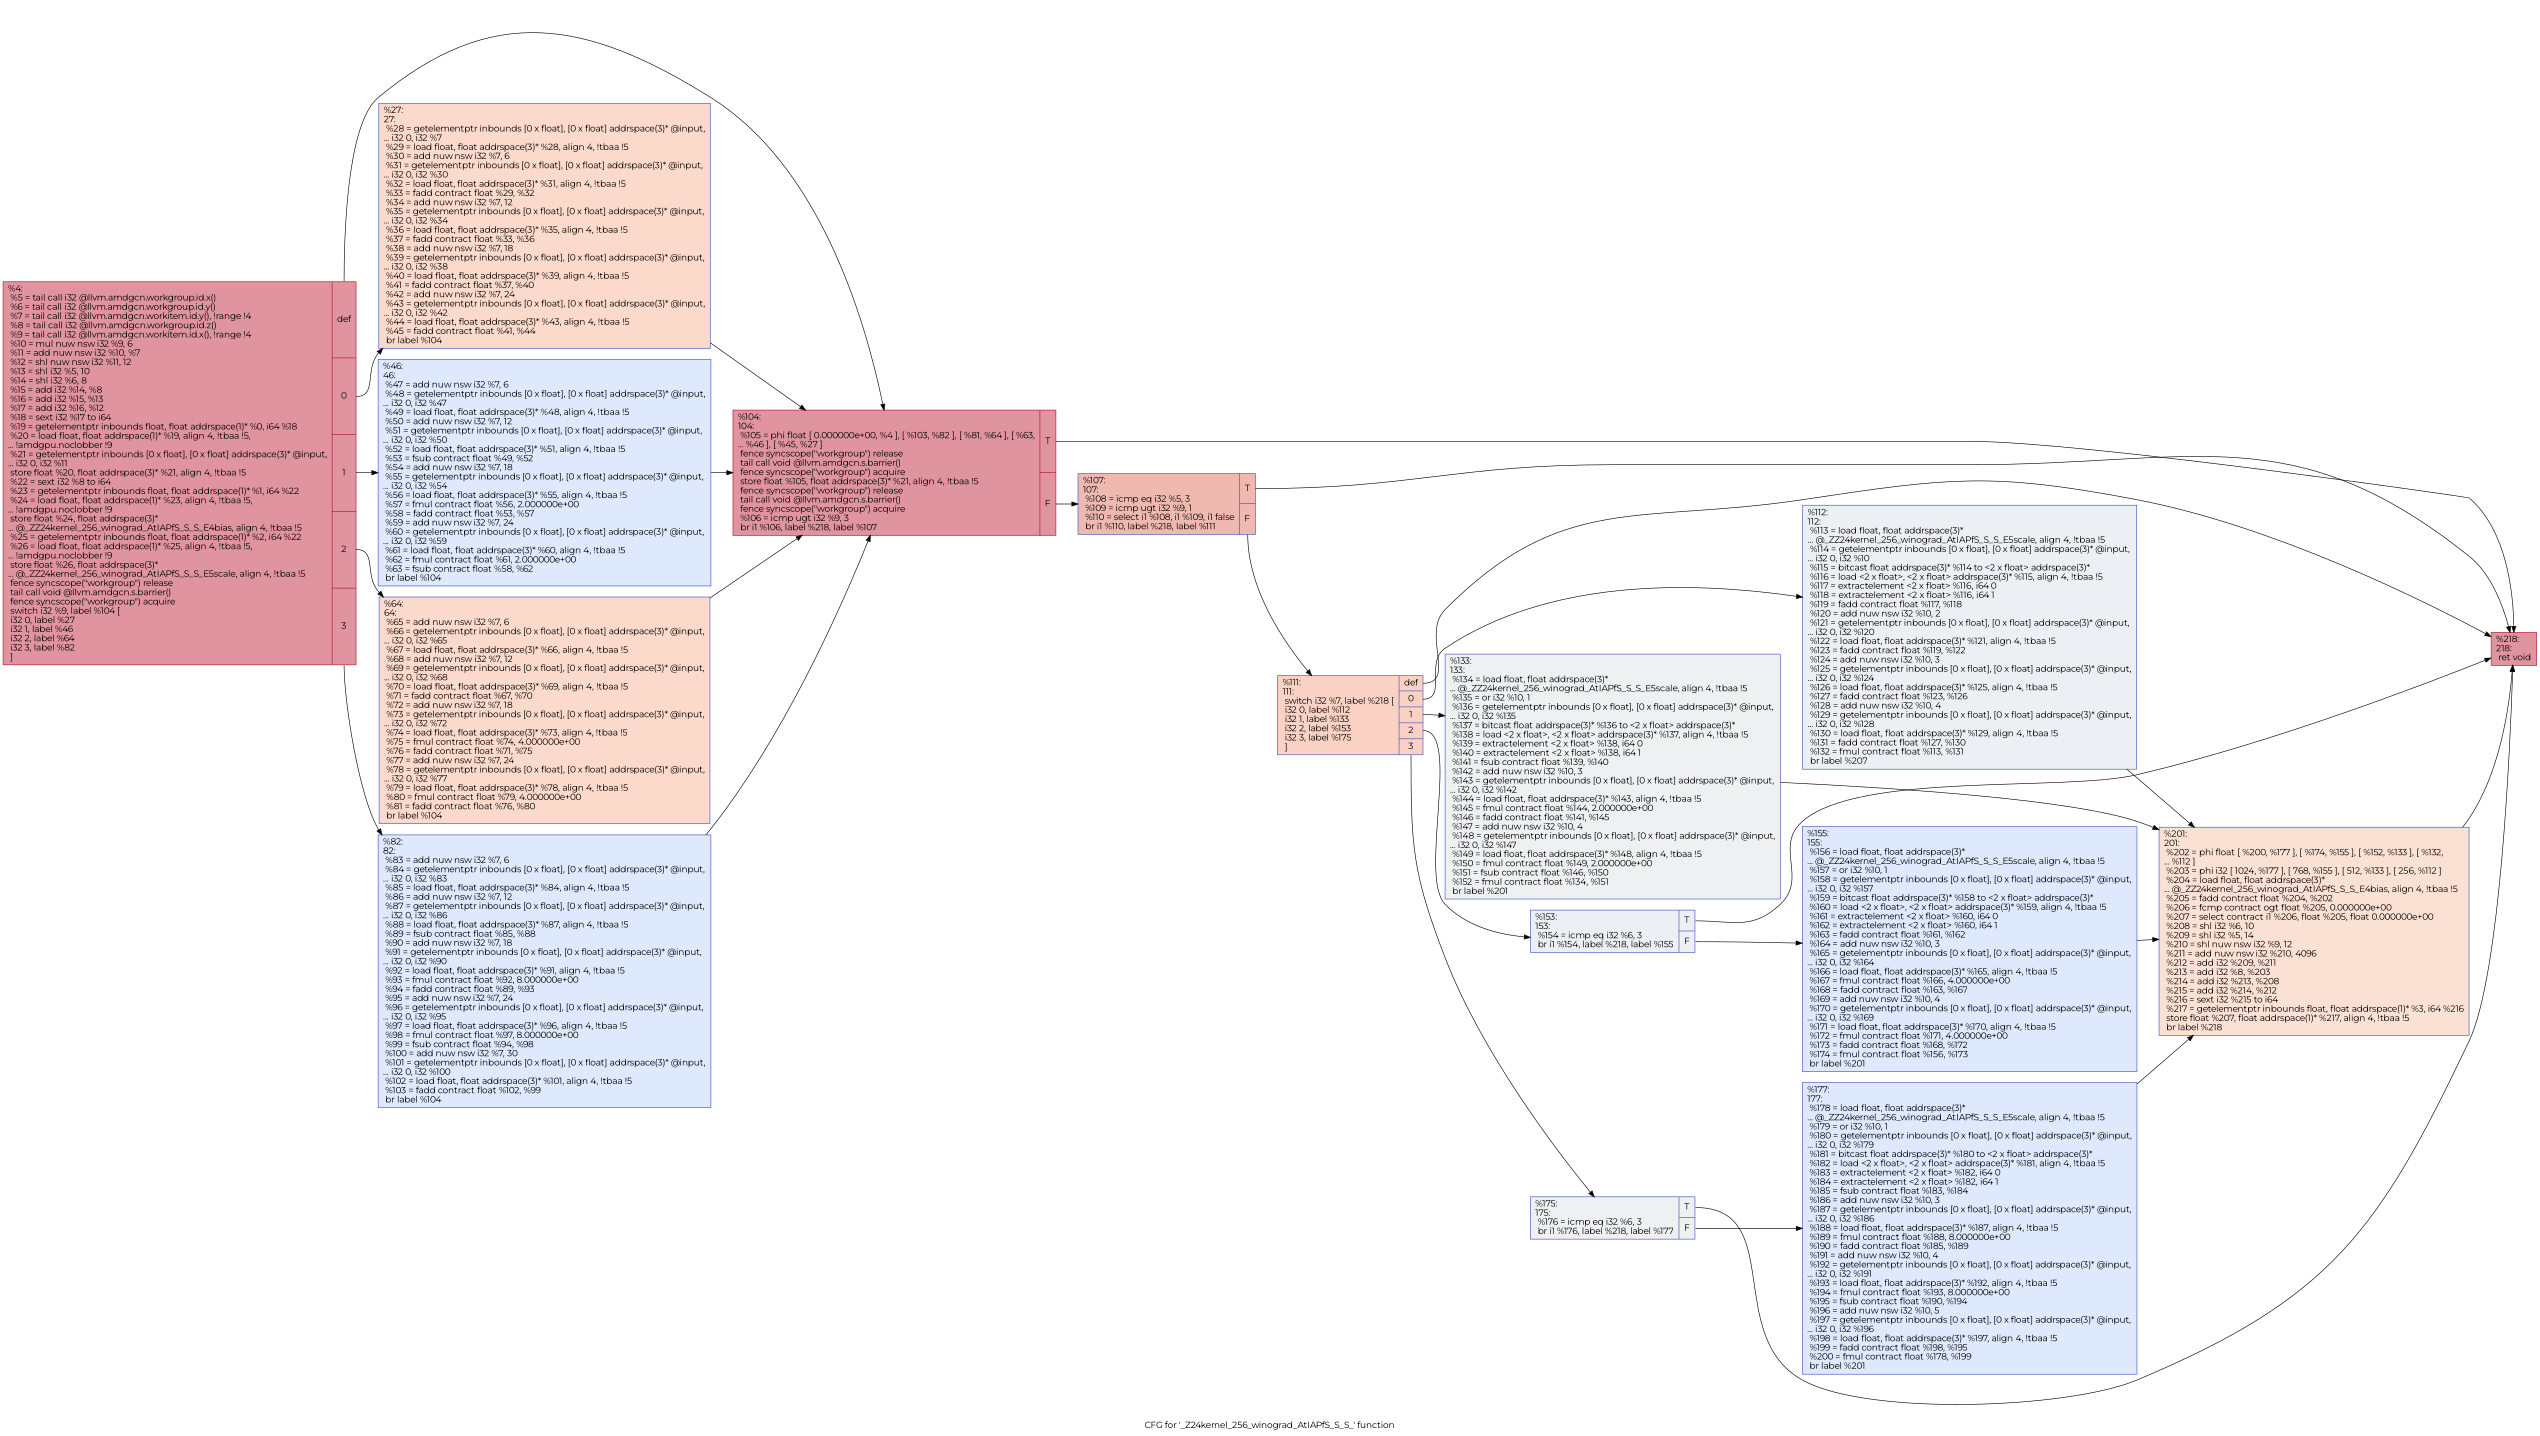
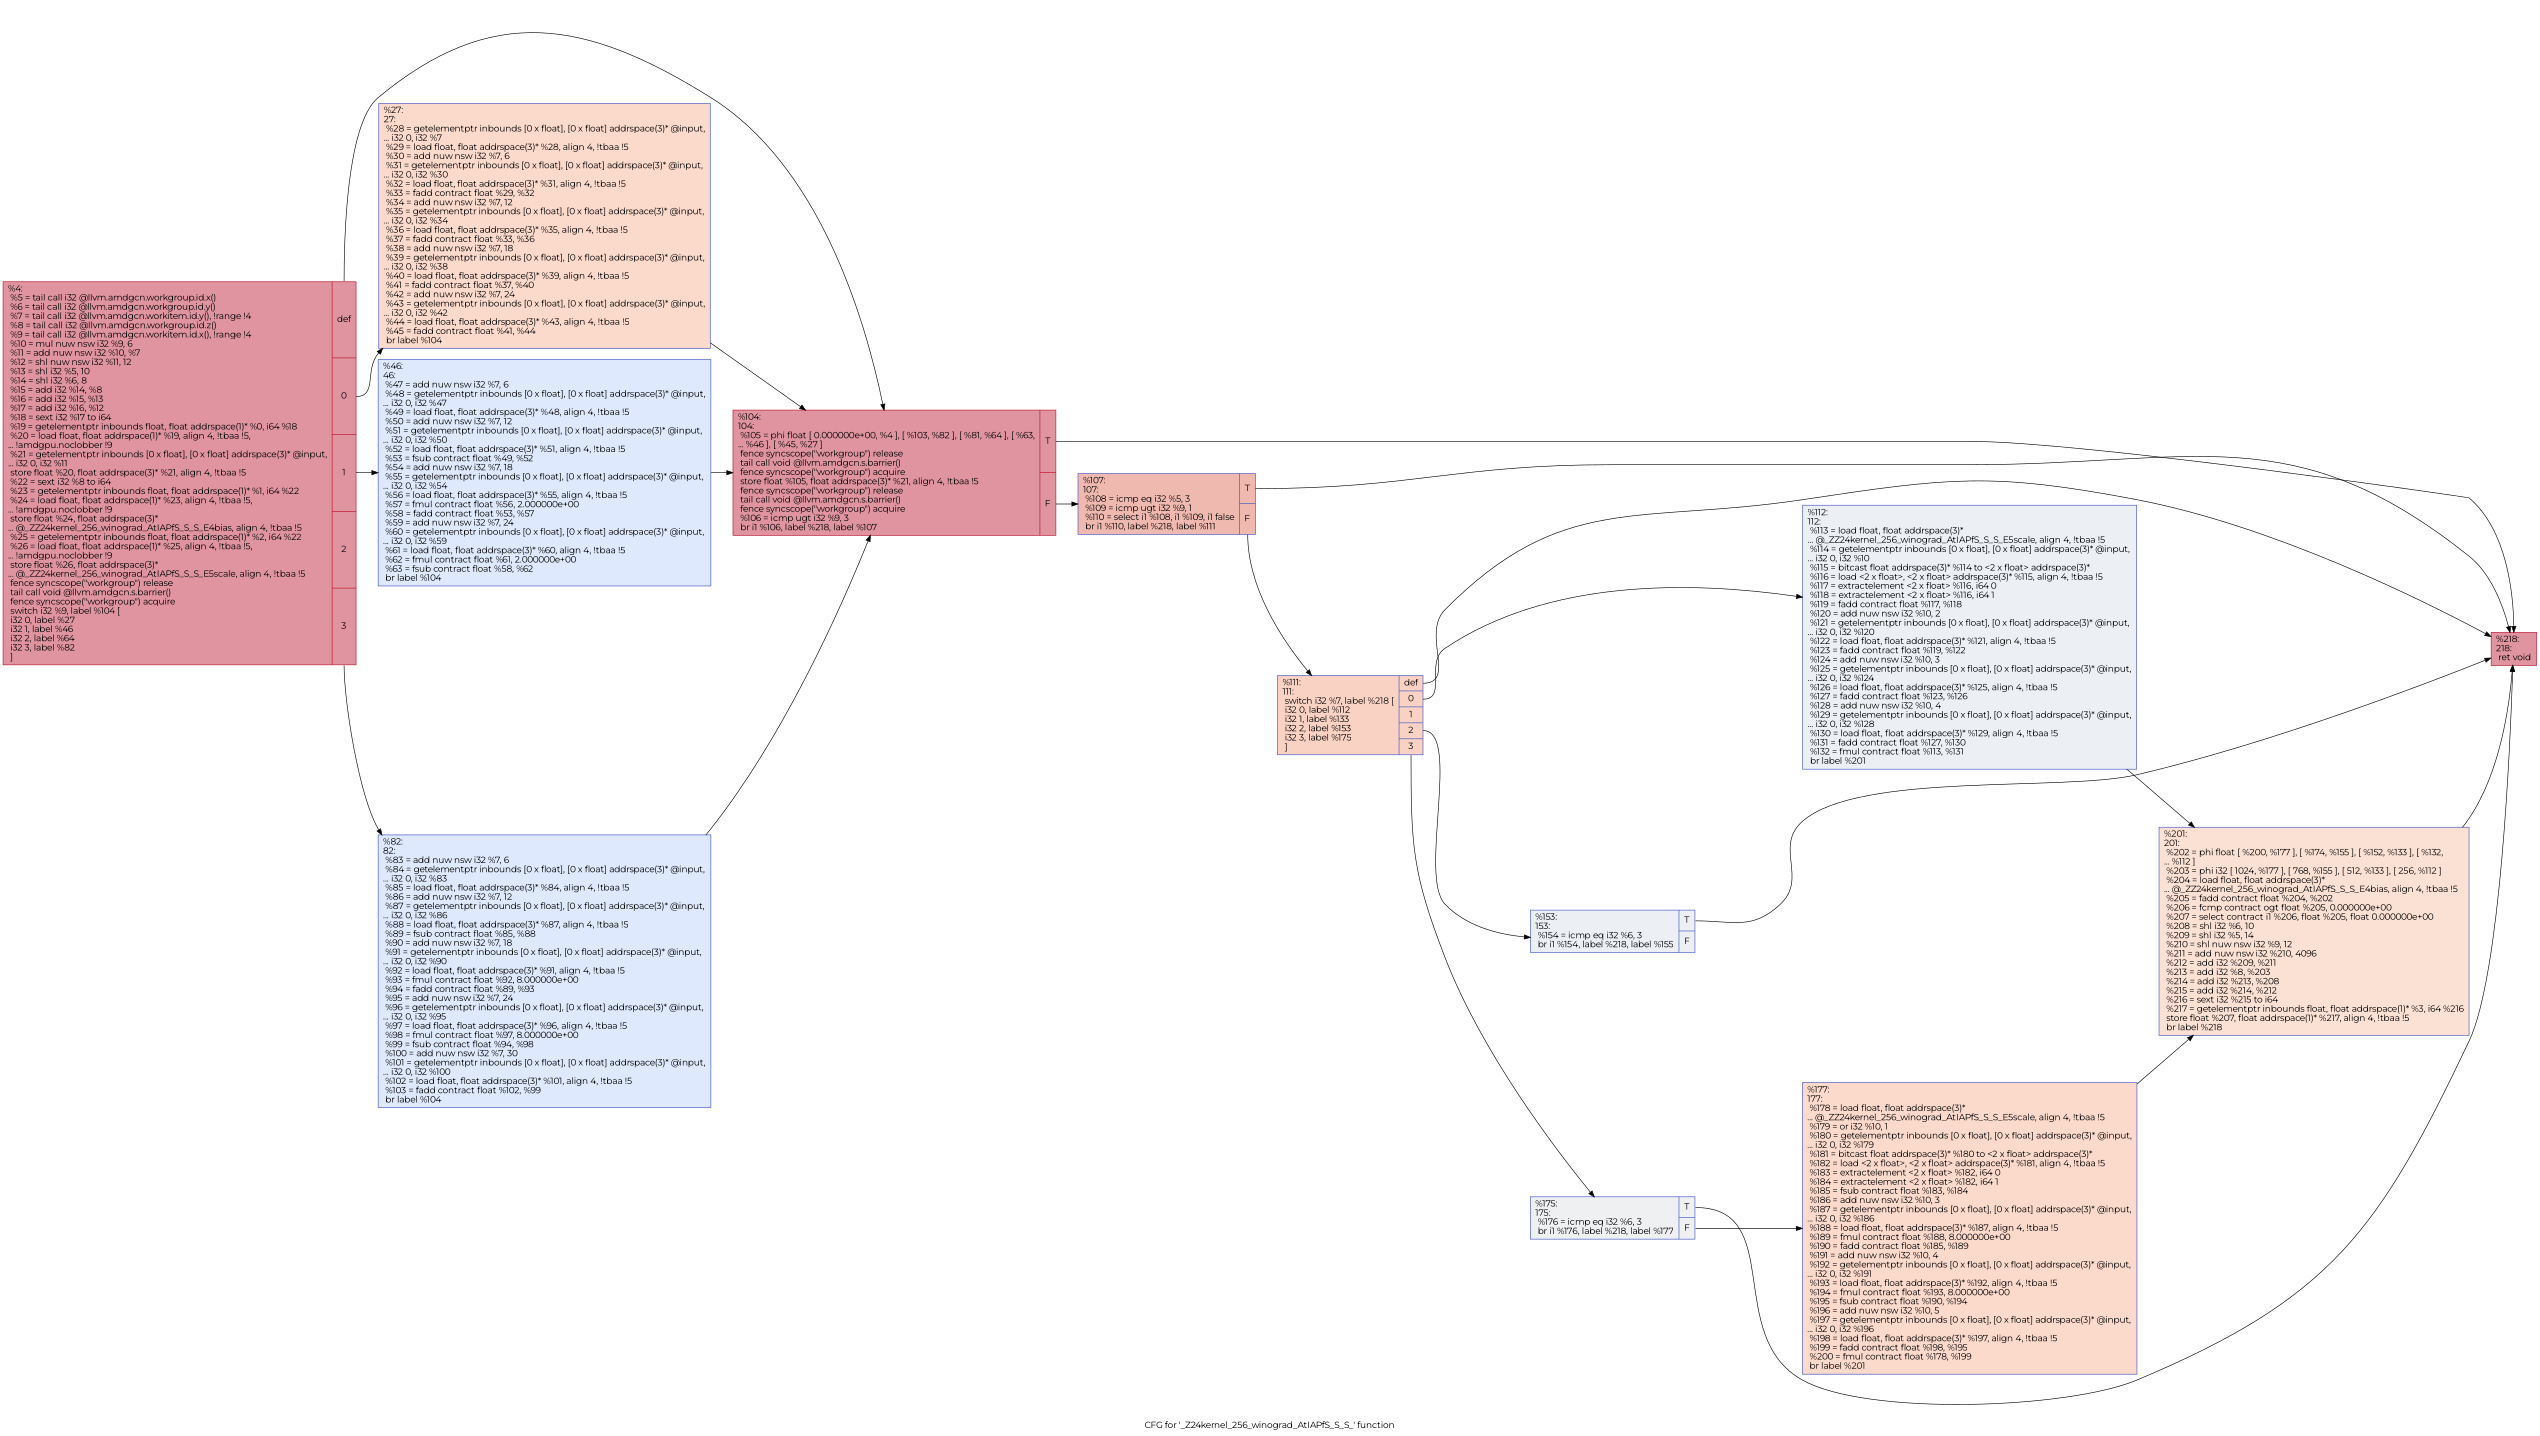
(545, 710) -> none
(1838, 761) -> (1837, 761)
(1613, 777) -> none
(1970, 949) -> none
(1970, 1228) -> (1970, 1228)
